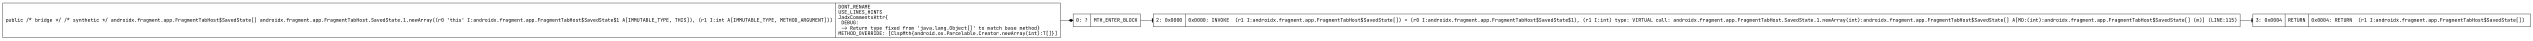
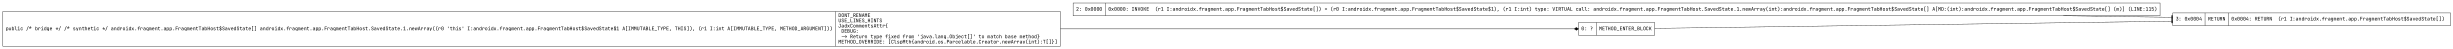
(1116, 20) -> (1625, 29)
(1146, 20) -> (1913, 25)
